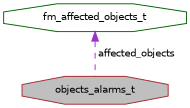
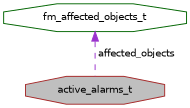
(95, 90) -> (95, 90)
